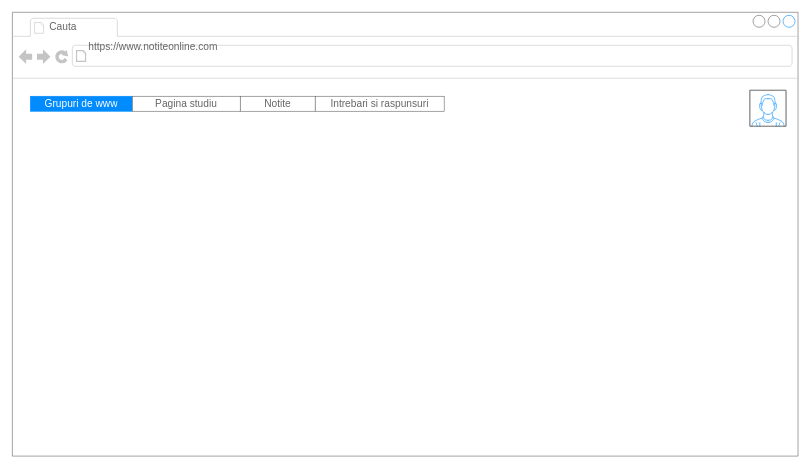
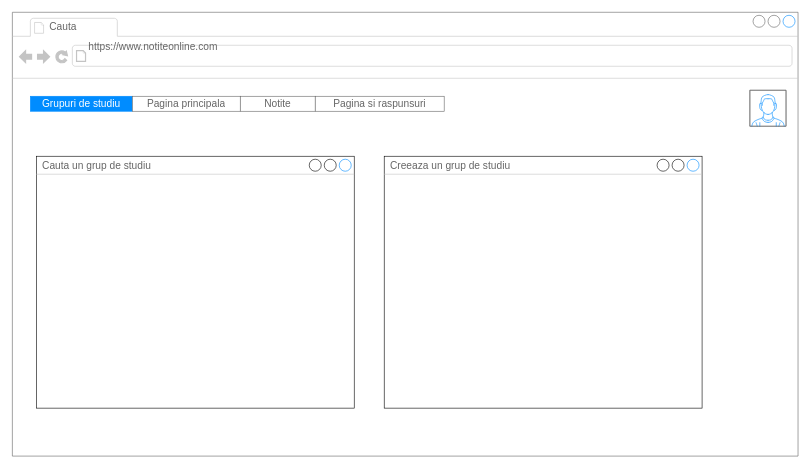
(81, 104) -> (81, 104)
(186, 104) -> (186, 104)
(380, 104) -> (380, 104)
none -> (195, 282)
none -> (543, 282)
